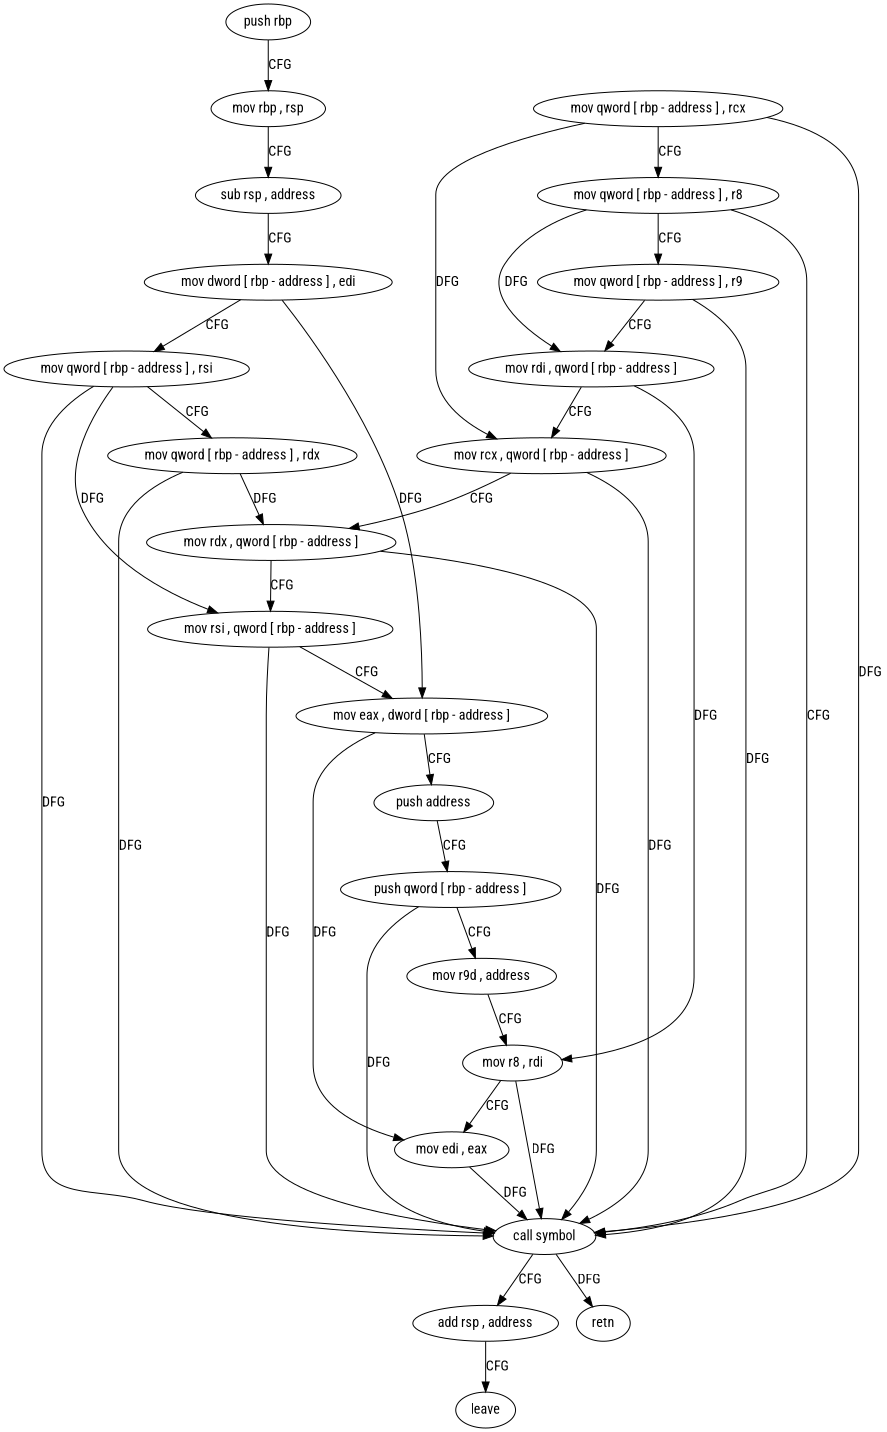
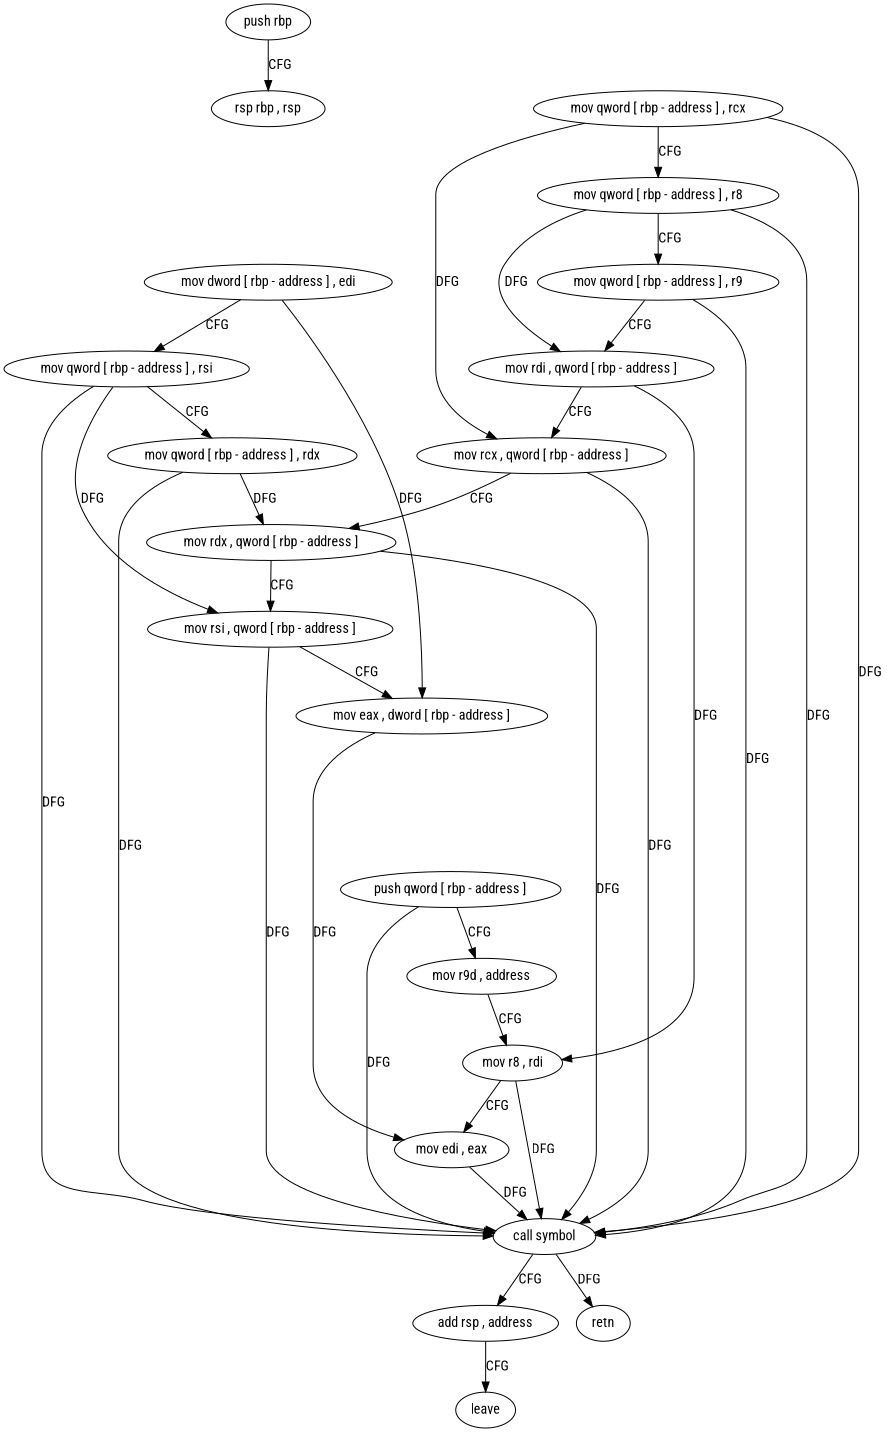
(268, 109) -> (268, 109)
(268, 195) -> none
(819, 716) -> (819, 716)
(434, 803) -> none
